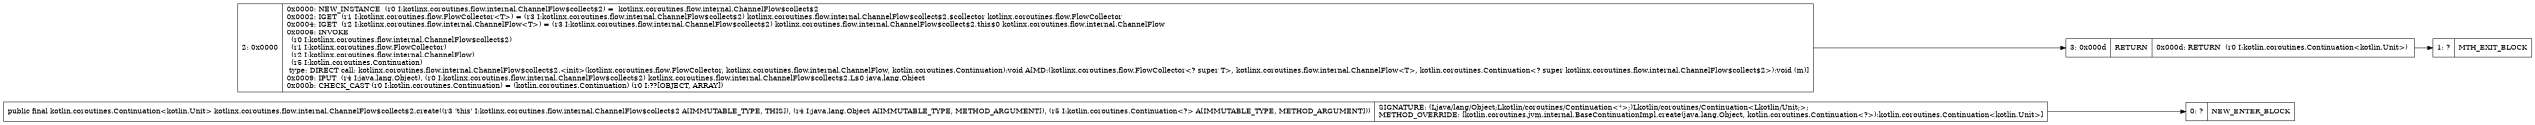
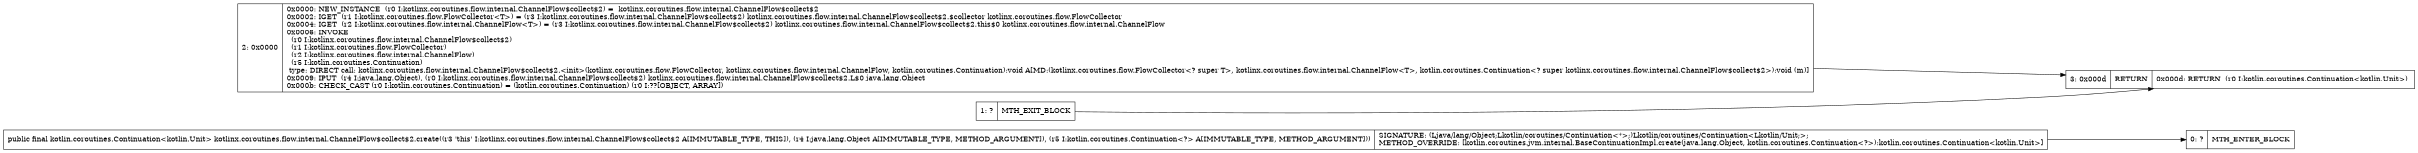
(2421, 48) -> (1612, 111)
(2251, 111) -> (2251, 139)
